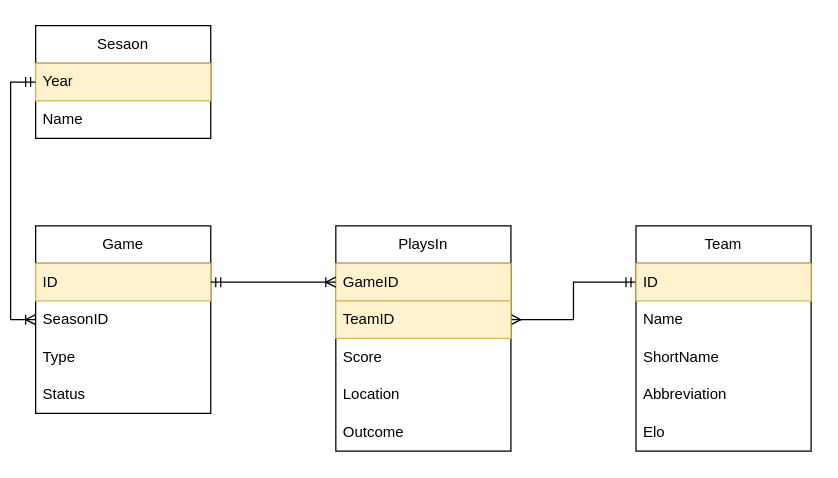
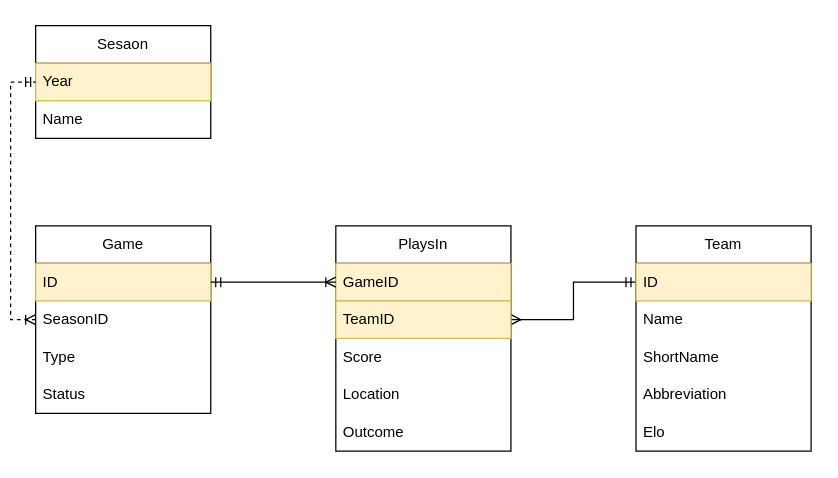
(11, 201) -> (11, 201)
